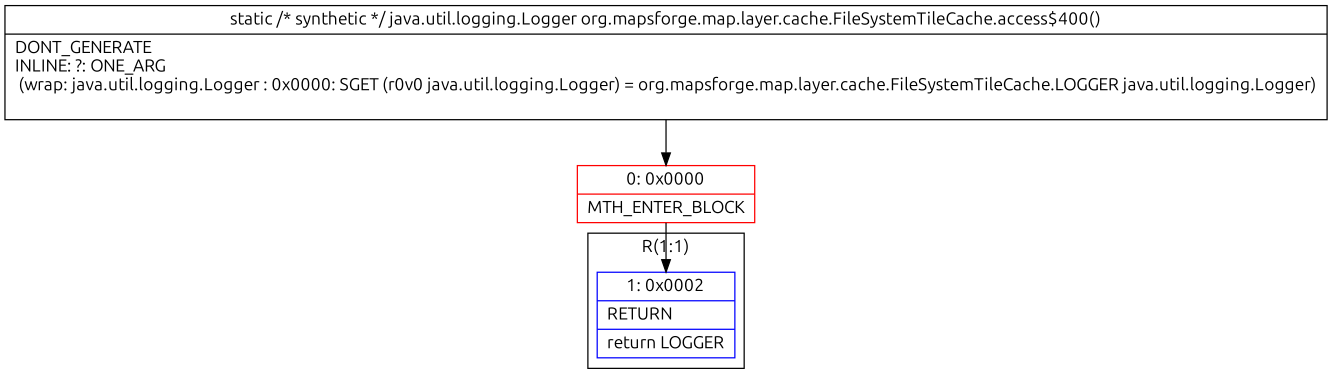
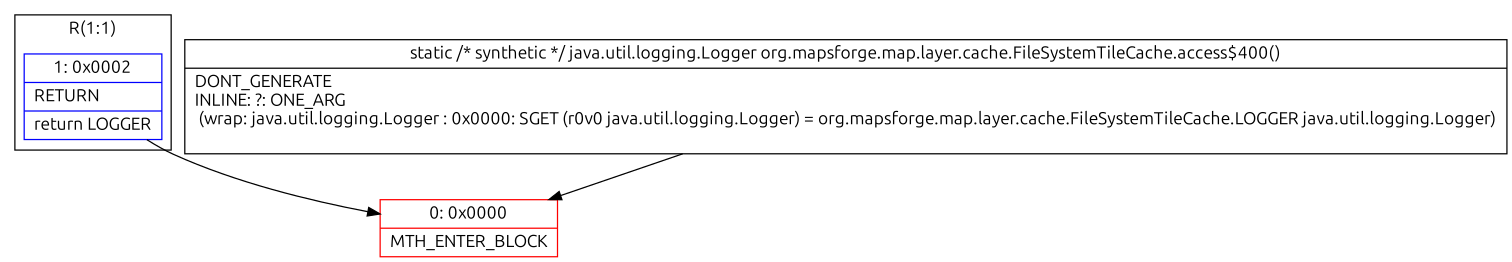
(666, 241) -> (254, 184)
